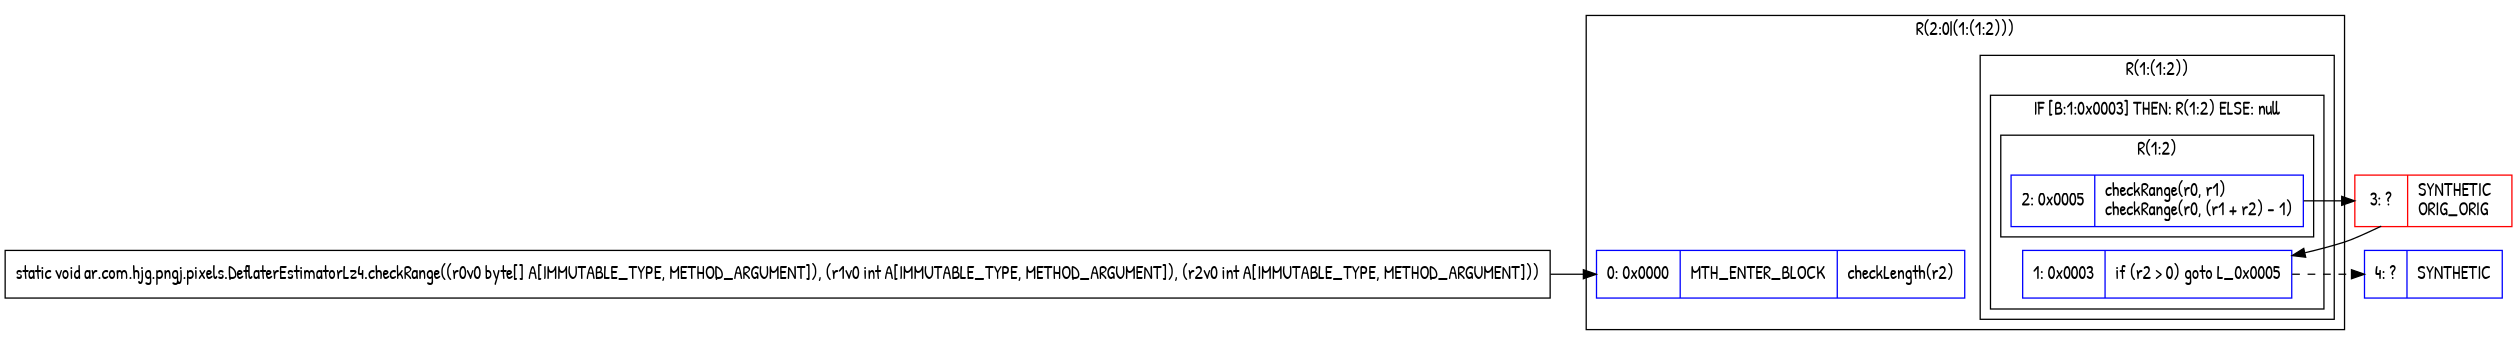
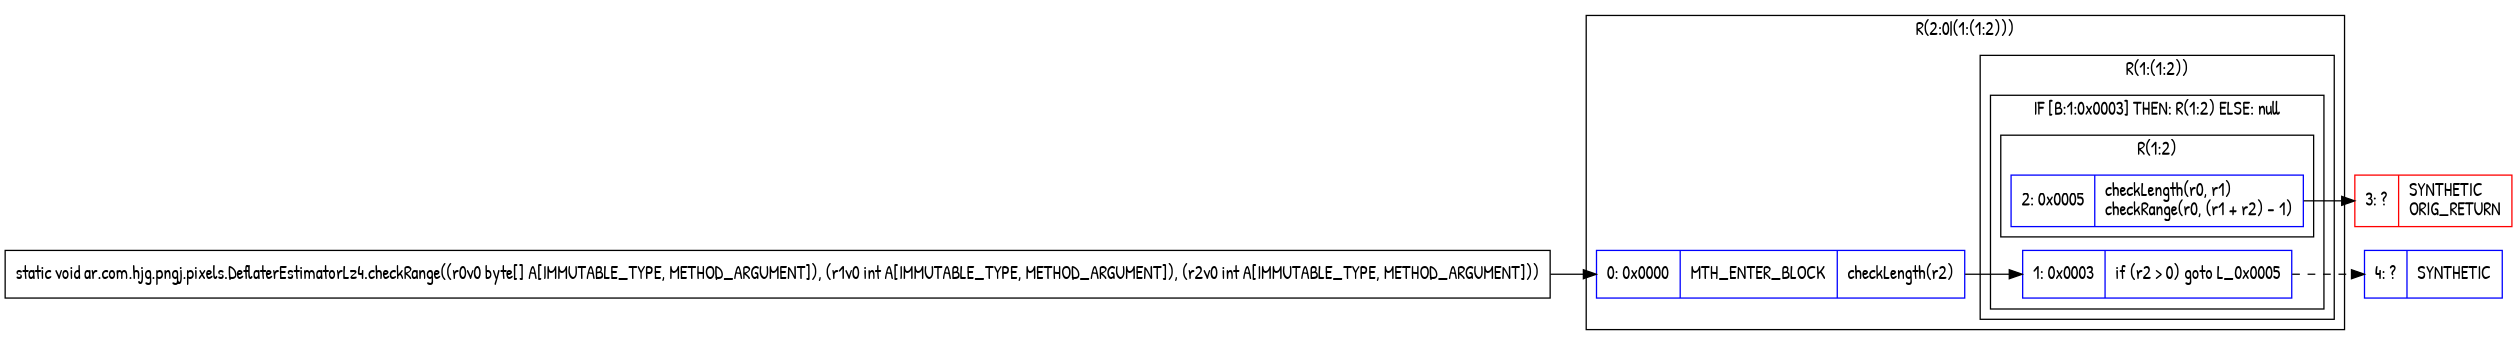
(2166, 191) -> (2169, 191)
(2453, 210) -> (2455, 210)
(2354, 239) -> (1987, 274)
